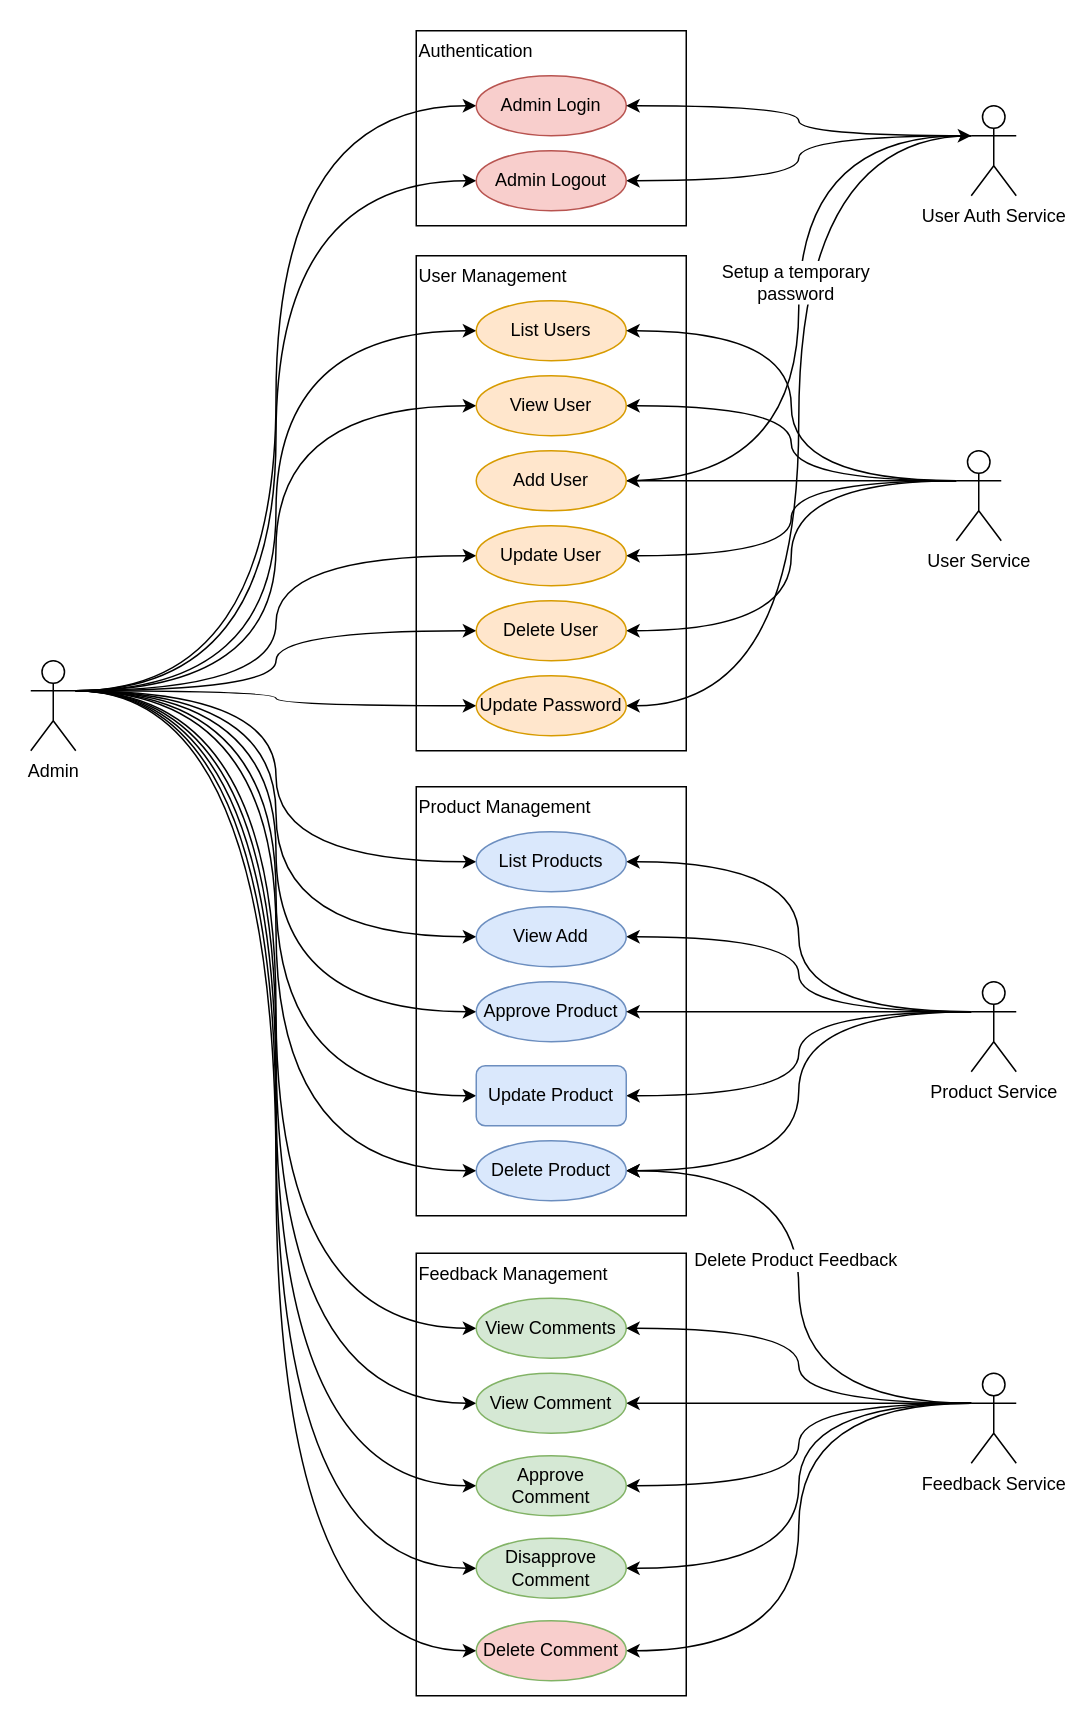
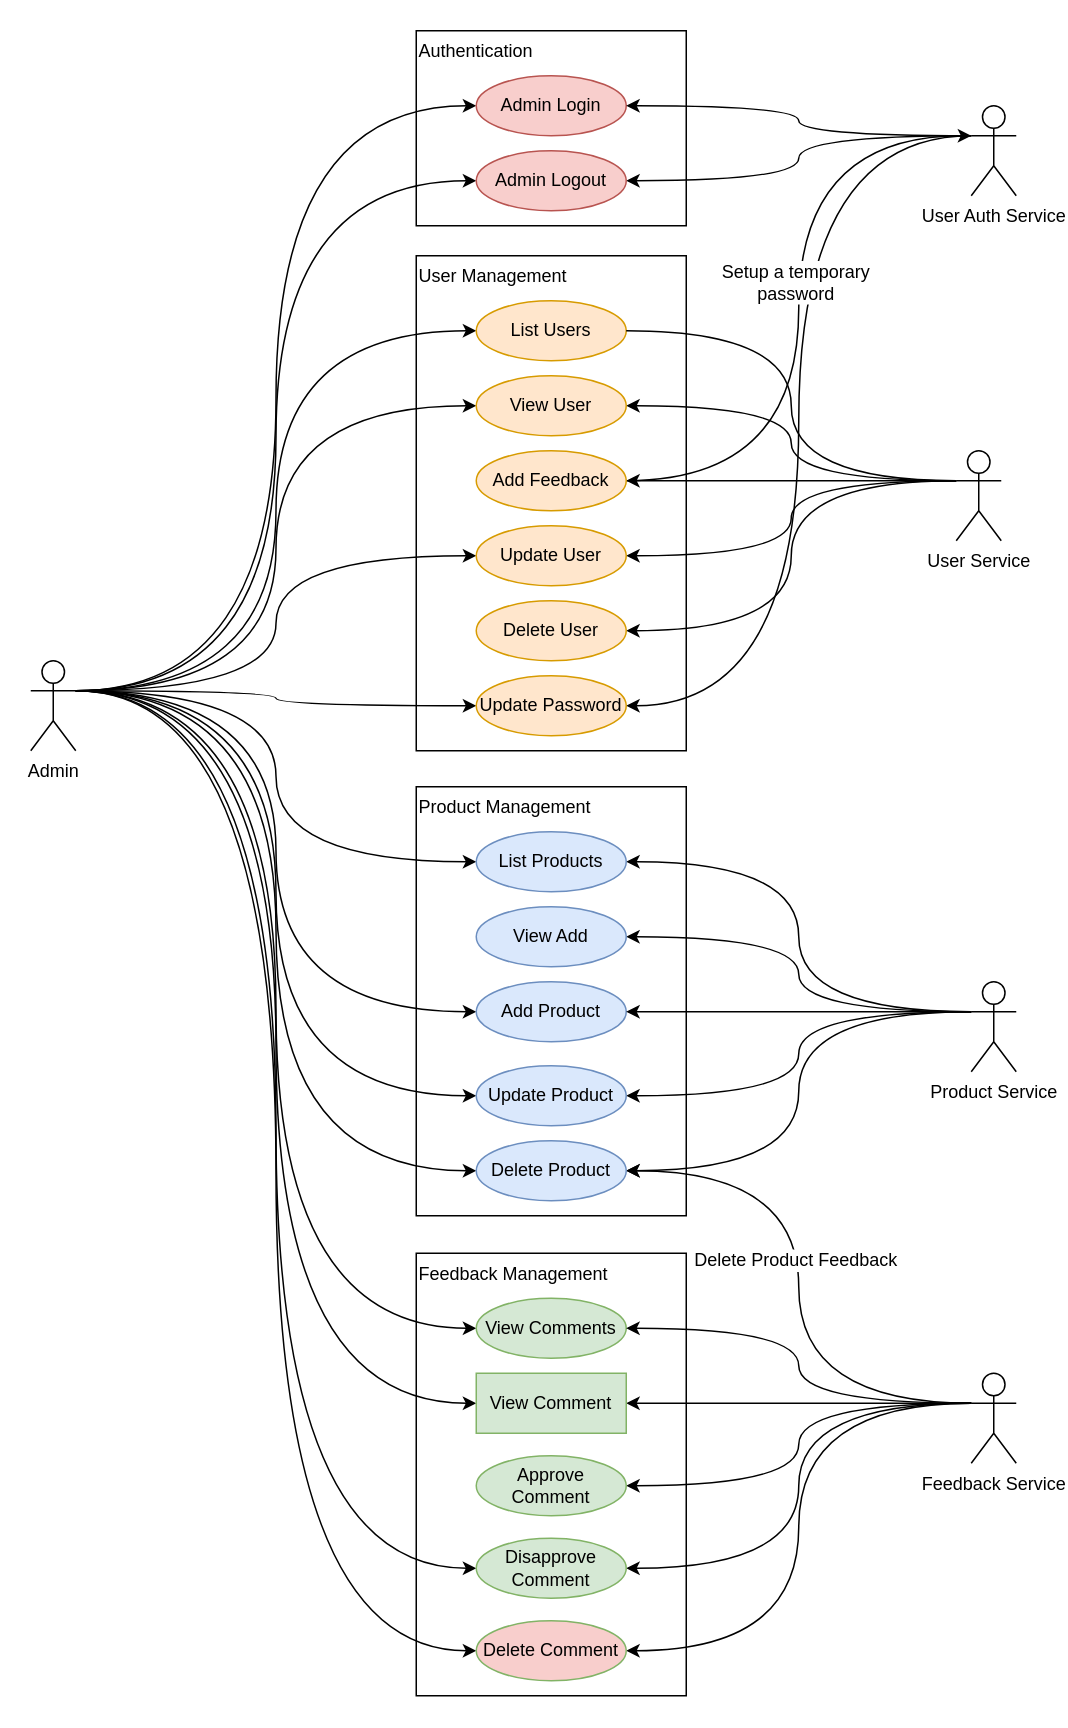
(638, 331) -> (633, 331)
(551, 481) -> (551, 481)
(304, 642) -> none
(281, 848) -> none
(551, 1012) -> (551, 1012)
(551, 1096) -> (551, 1096)
(319, 1374) -> none
(551, 1403) -> (551, 1403)
